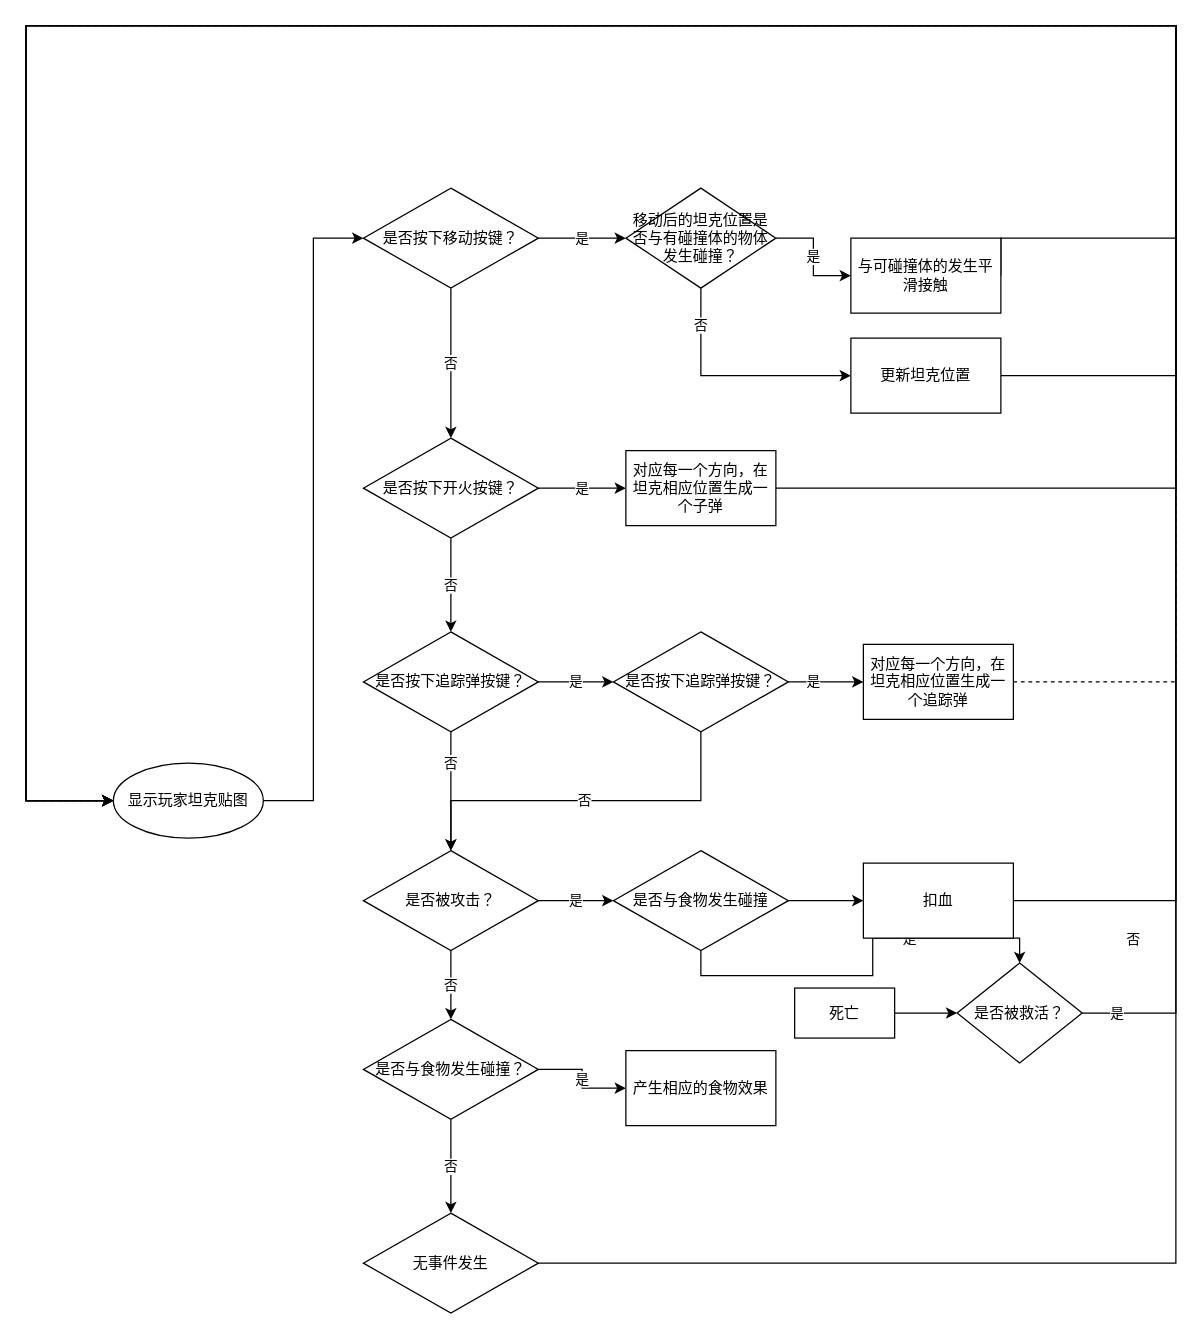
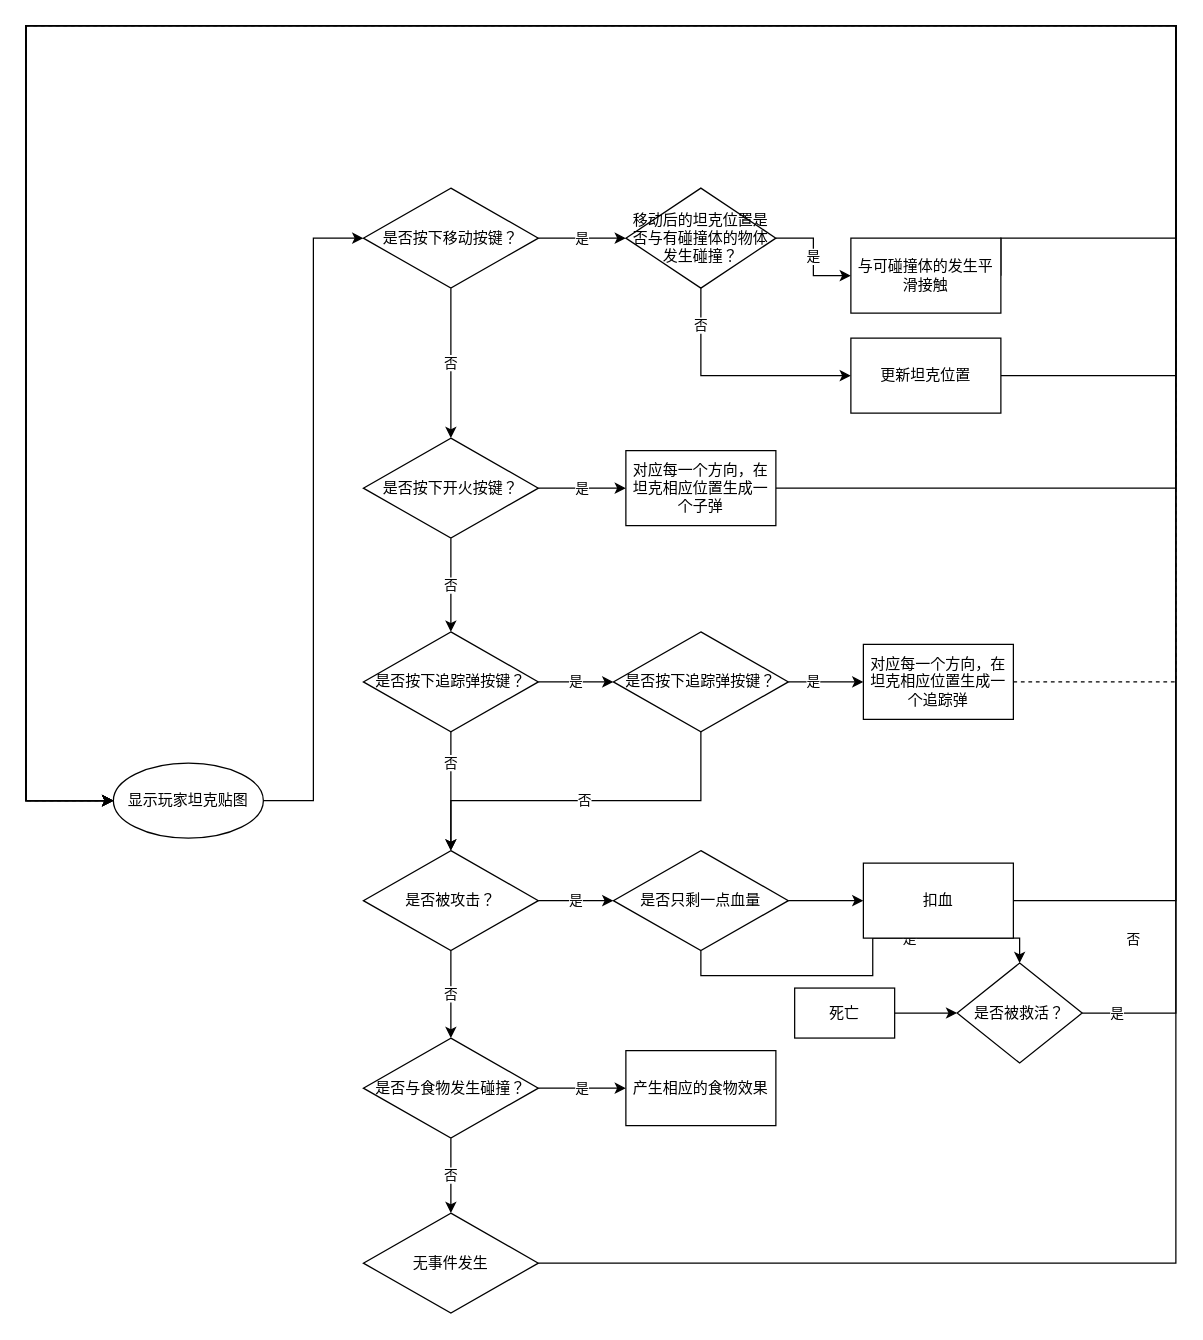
(701, 901) -> (701, 901)
(451, 1069) -> (451, 1088)
